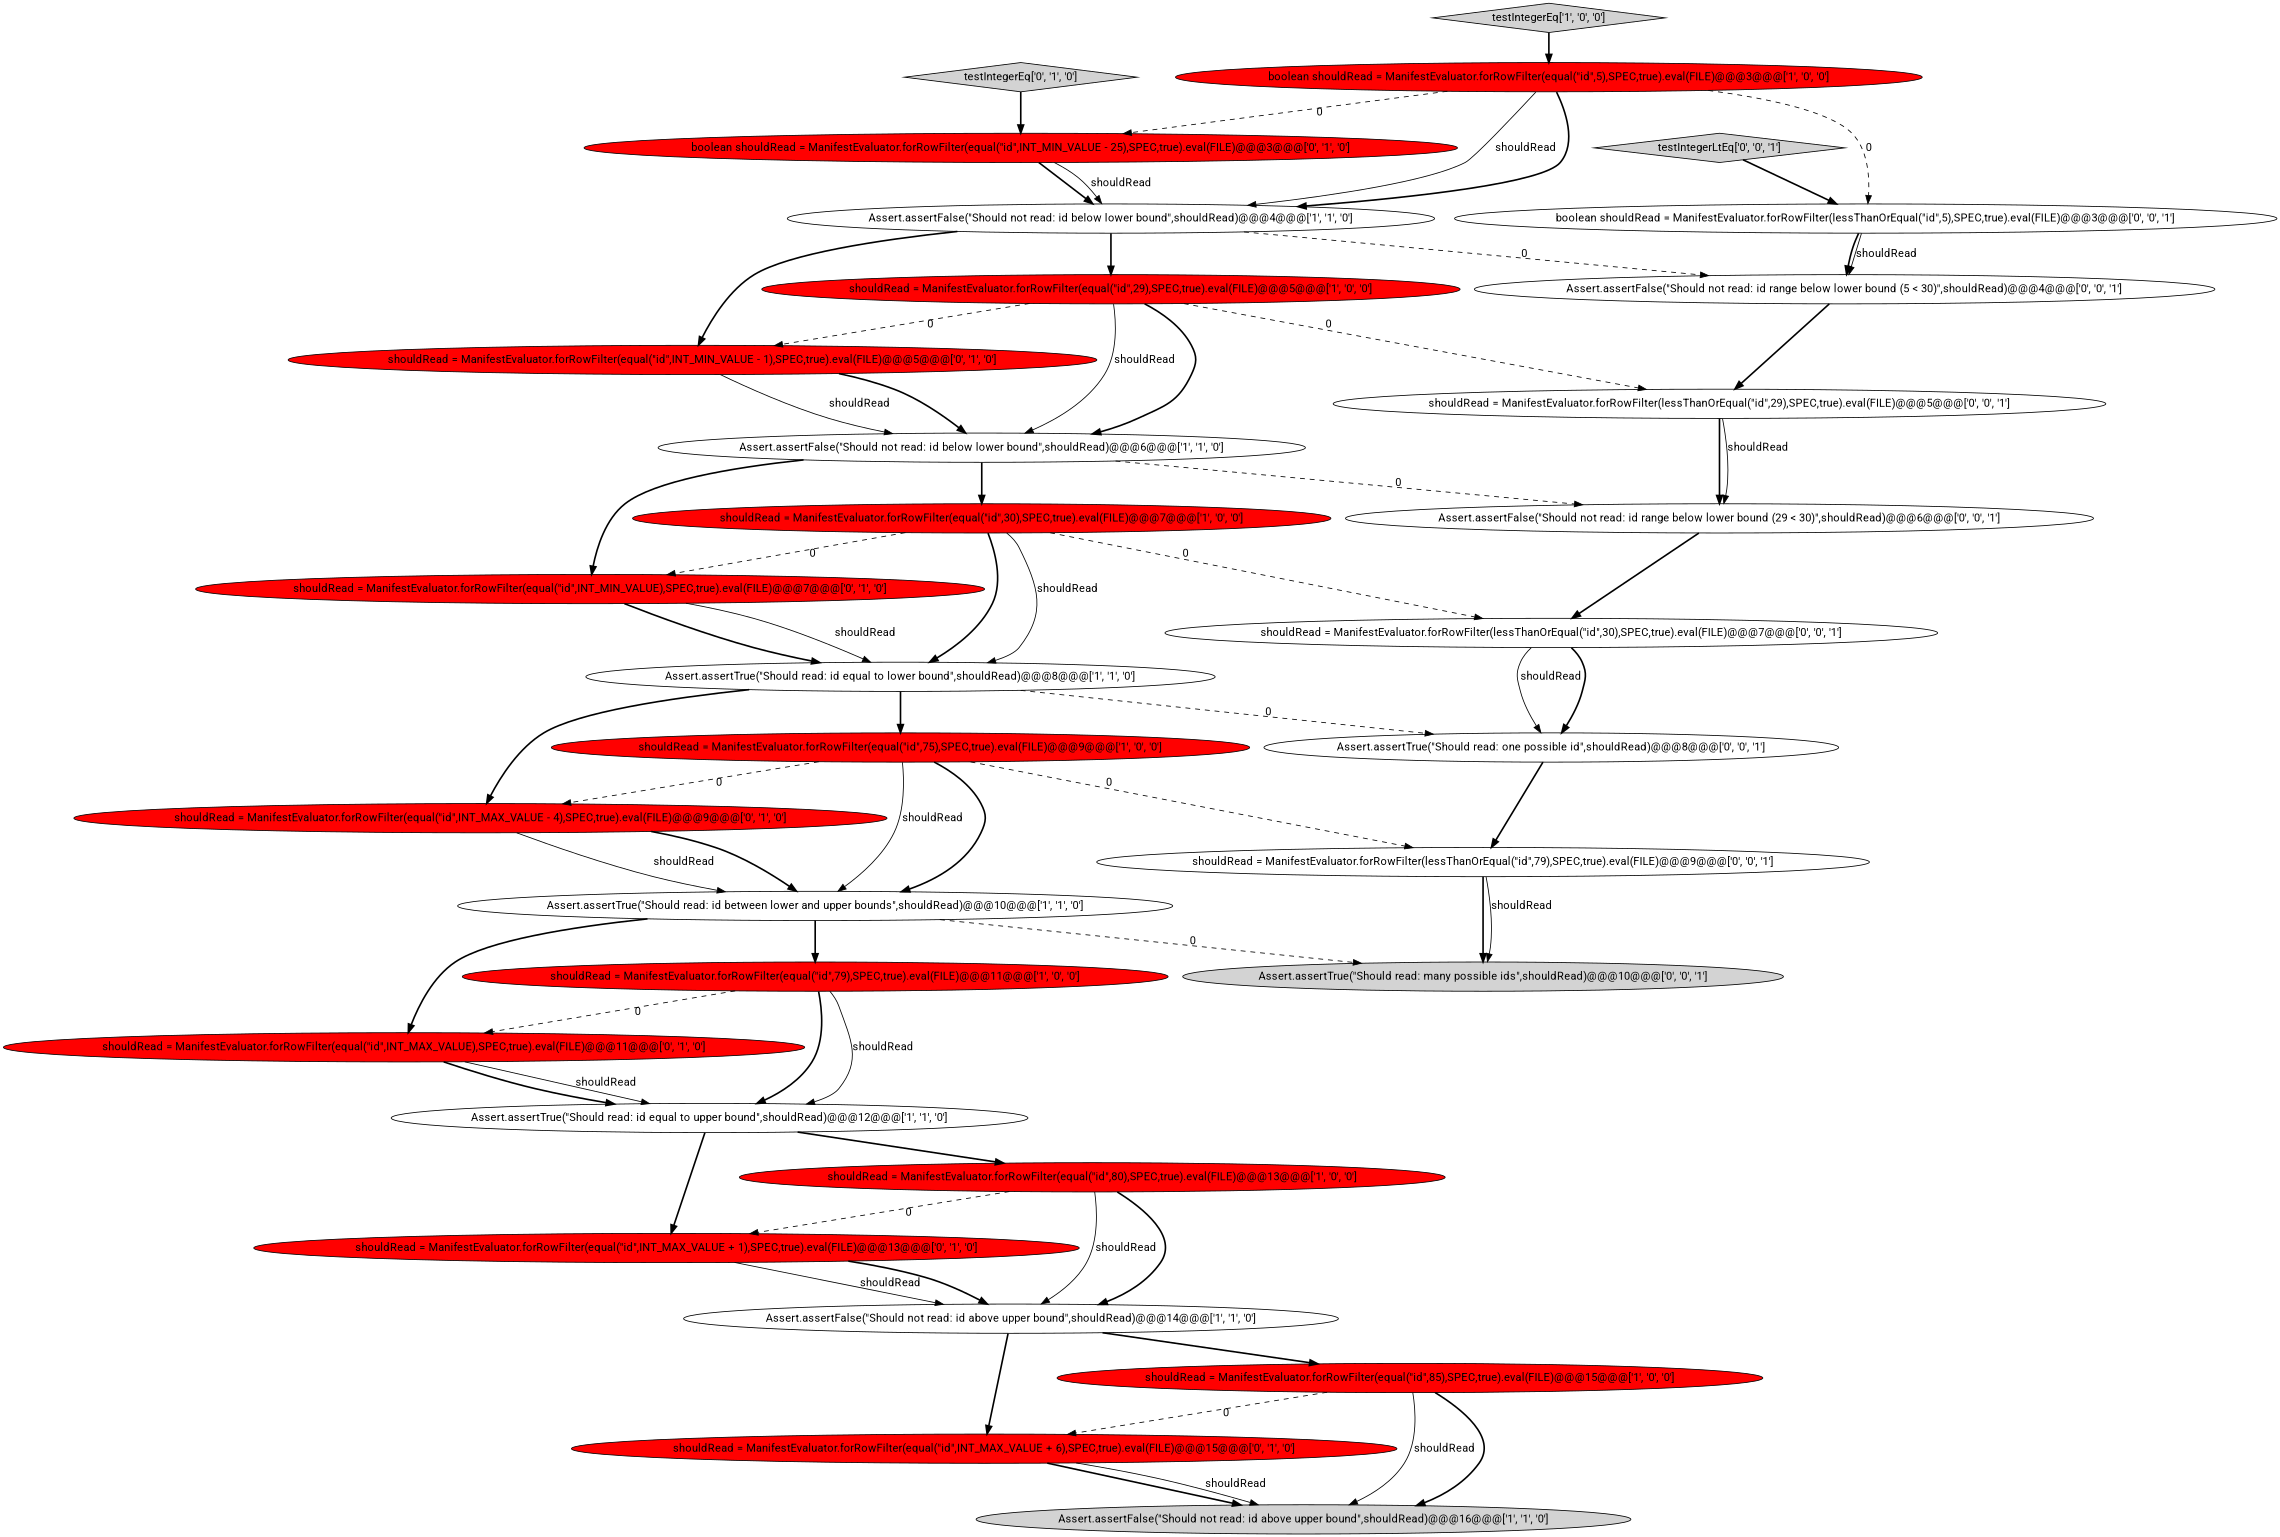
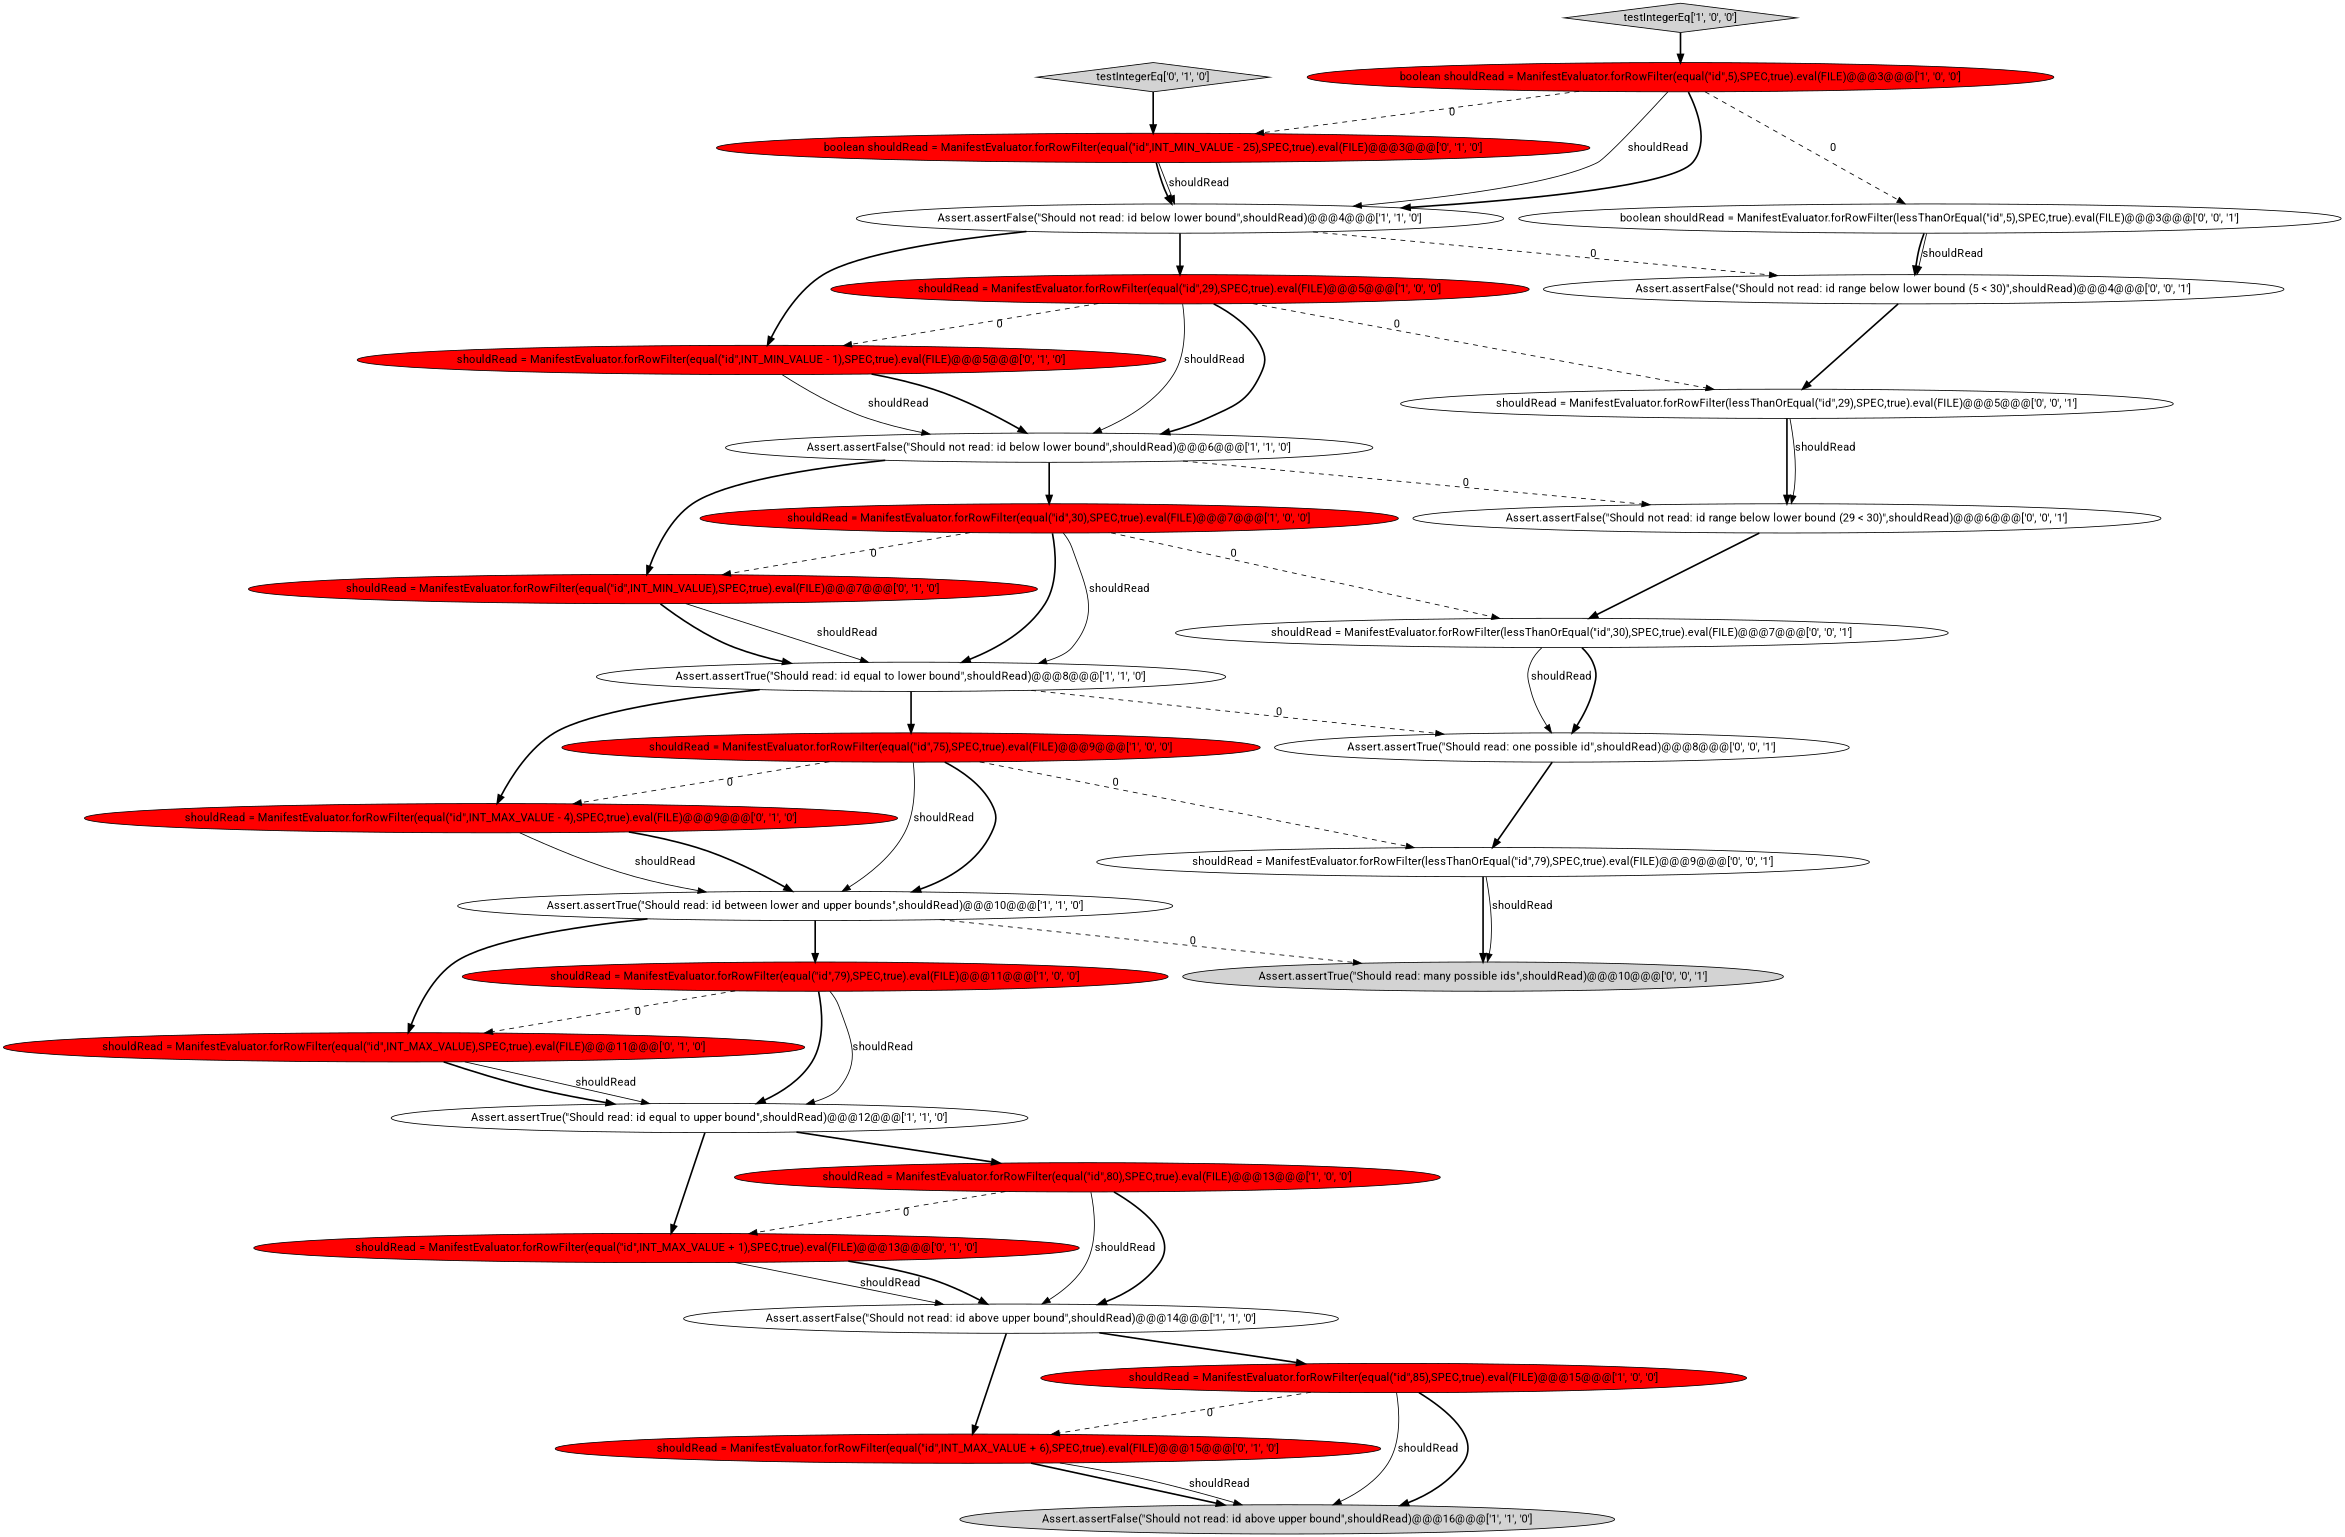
(1719, 148) -> none
